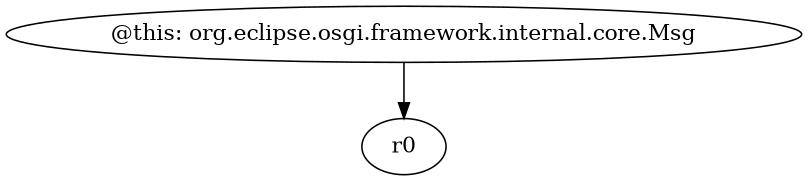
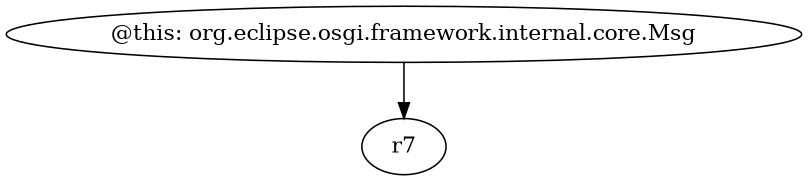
(404, 147) -> (404, 147)
